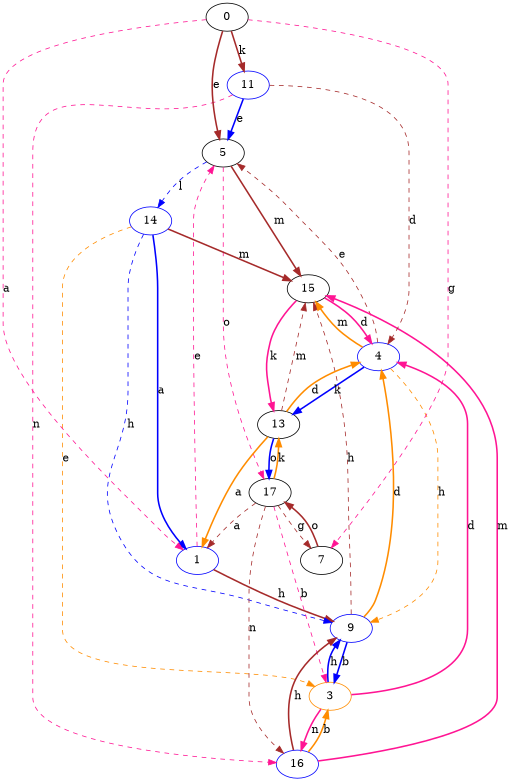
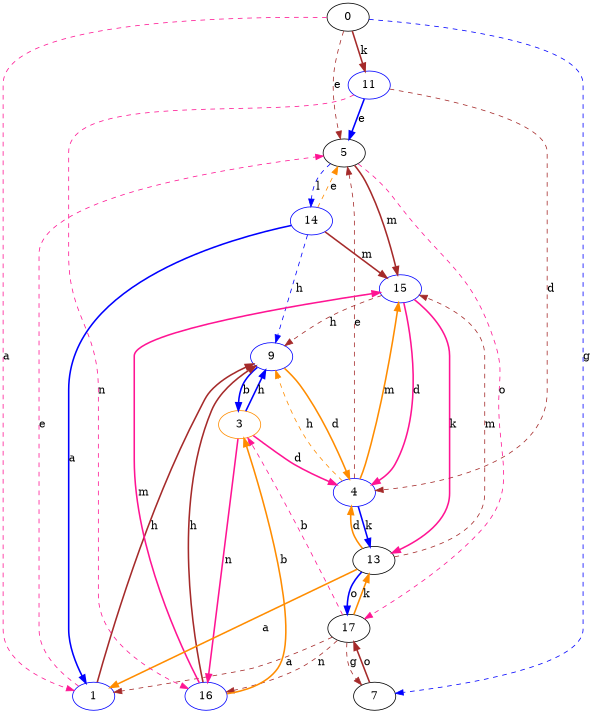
(212, 81) -> (333, 81)
(448, 221) -> (583, 339)
(308, 289) -> (400, 289)
(347, 460) -> (335, 314)
(62, 540) -> (326, 191)
